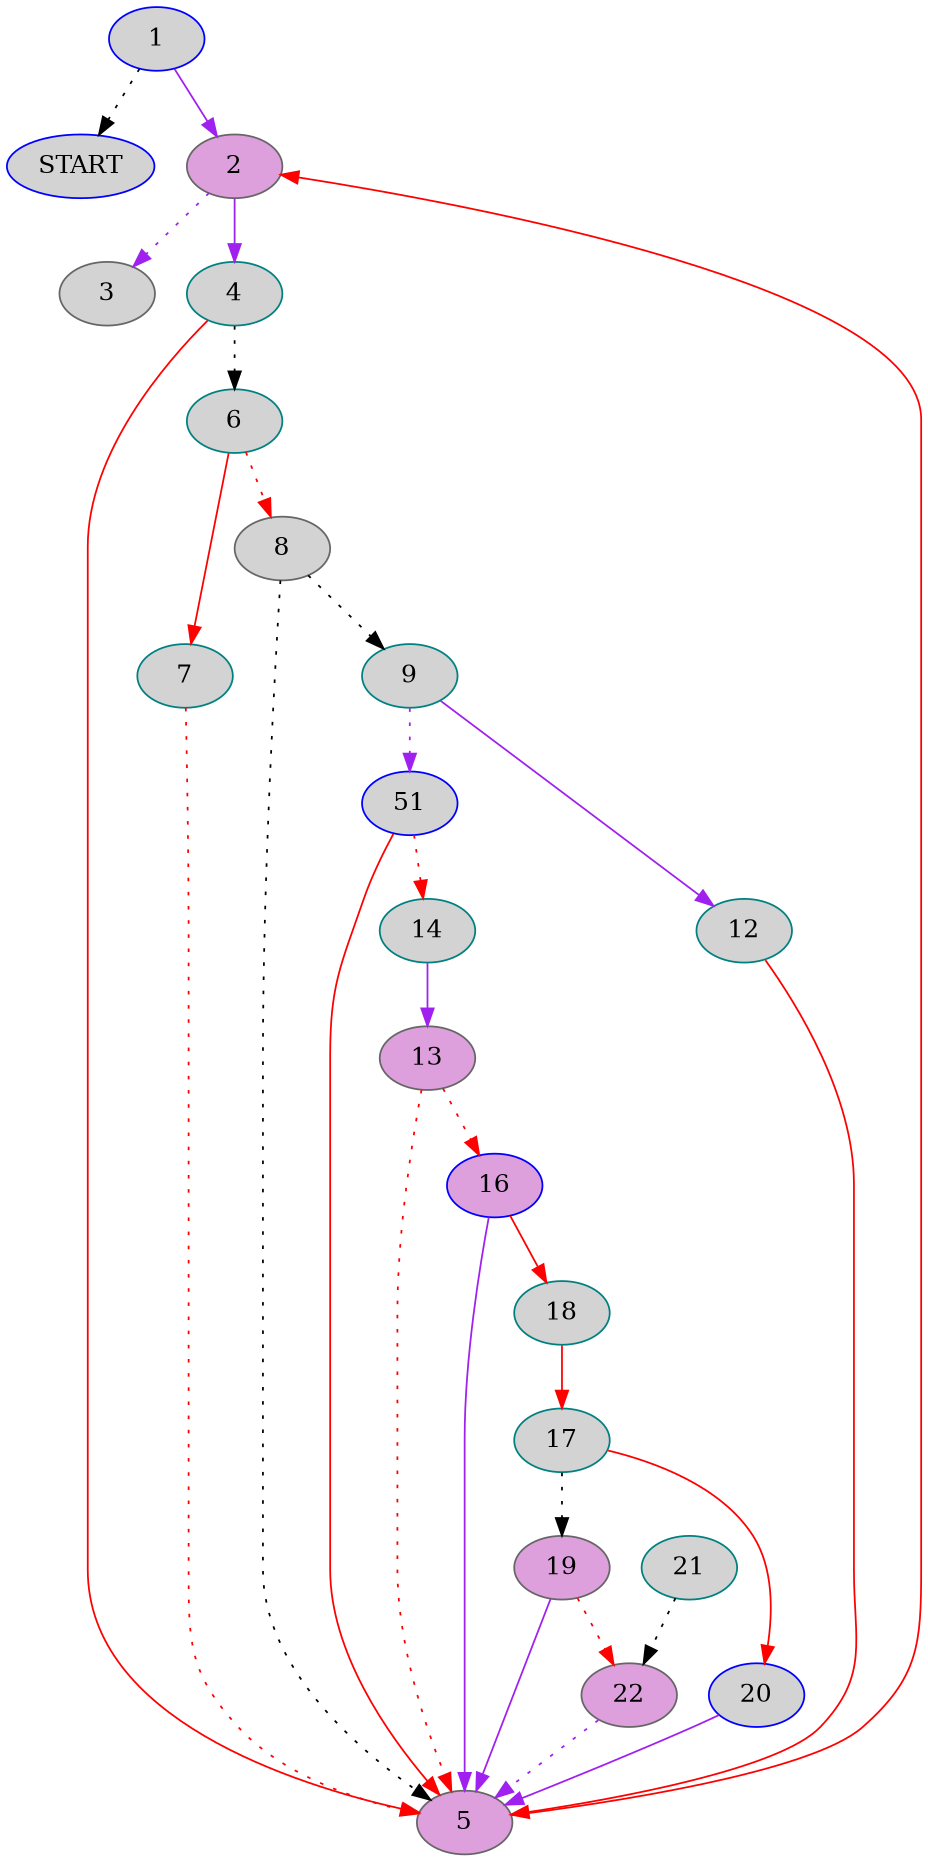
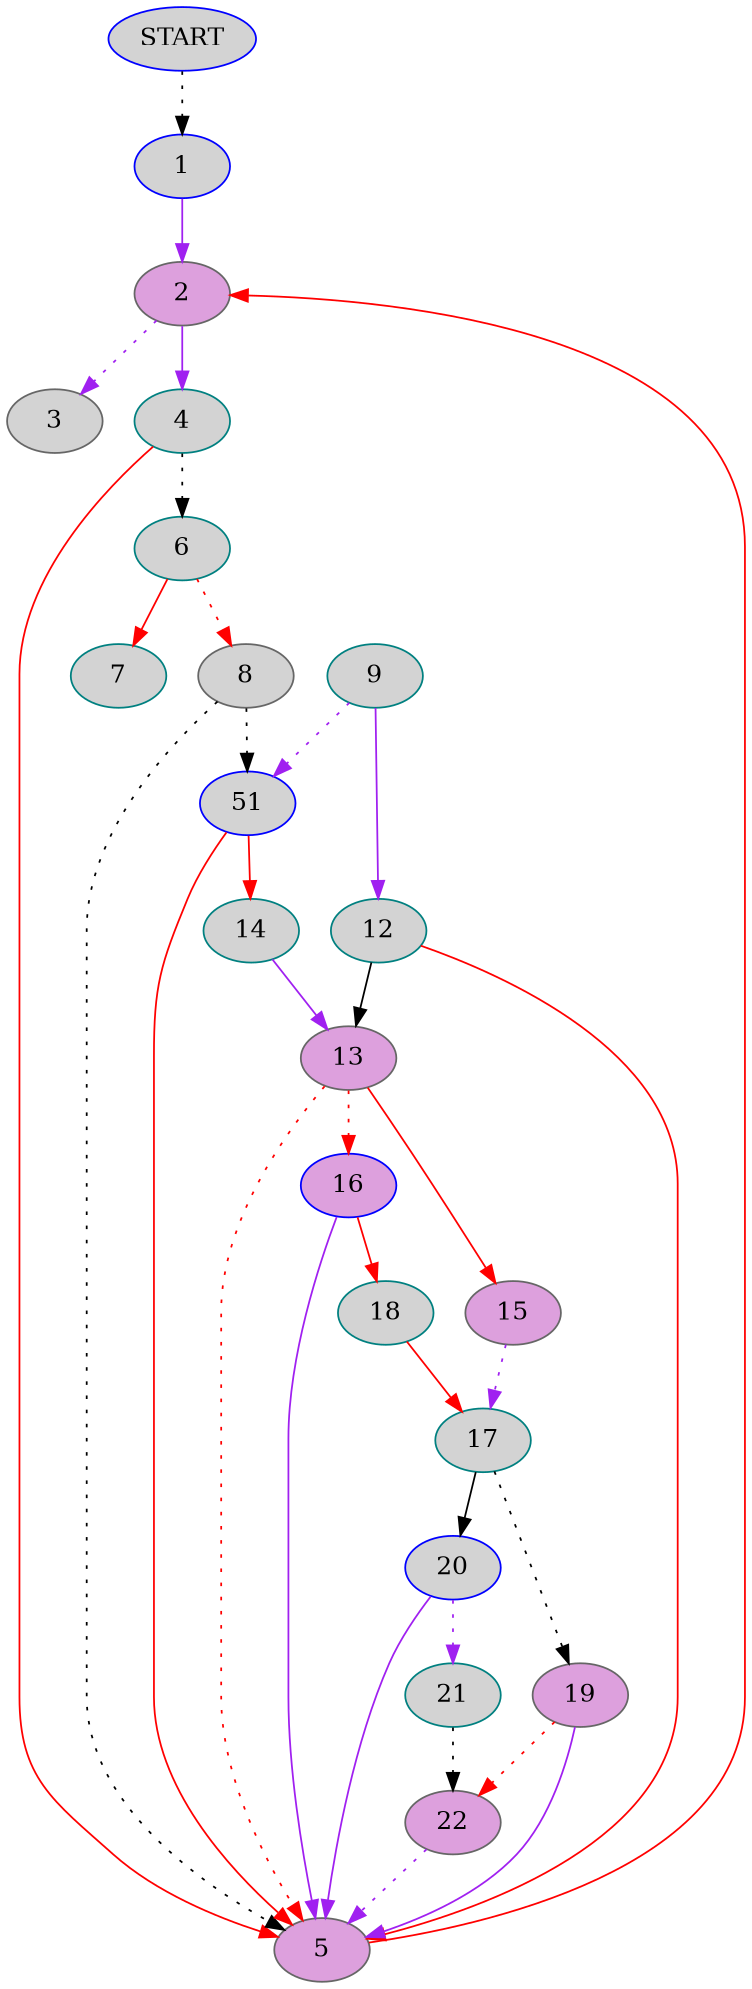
(124, 94) -> (182, 94)
(340, 606) -> (247, 731)
(417, 858) -> (249, 858)
none -> (366, 985)
none -> (513, 1313)
(189, 1317) -> none
(734, 1513) -> (470, 1495)
none -> (453, 1623)
